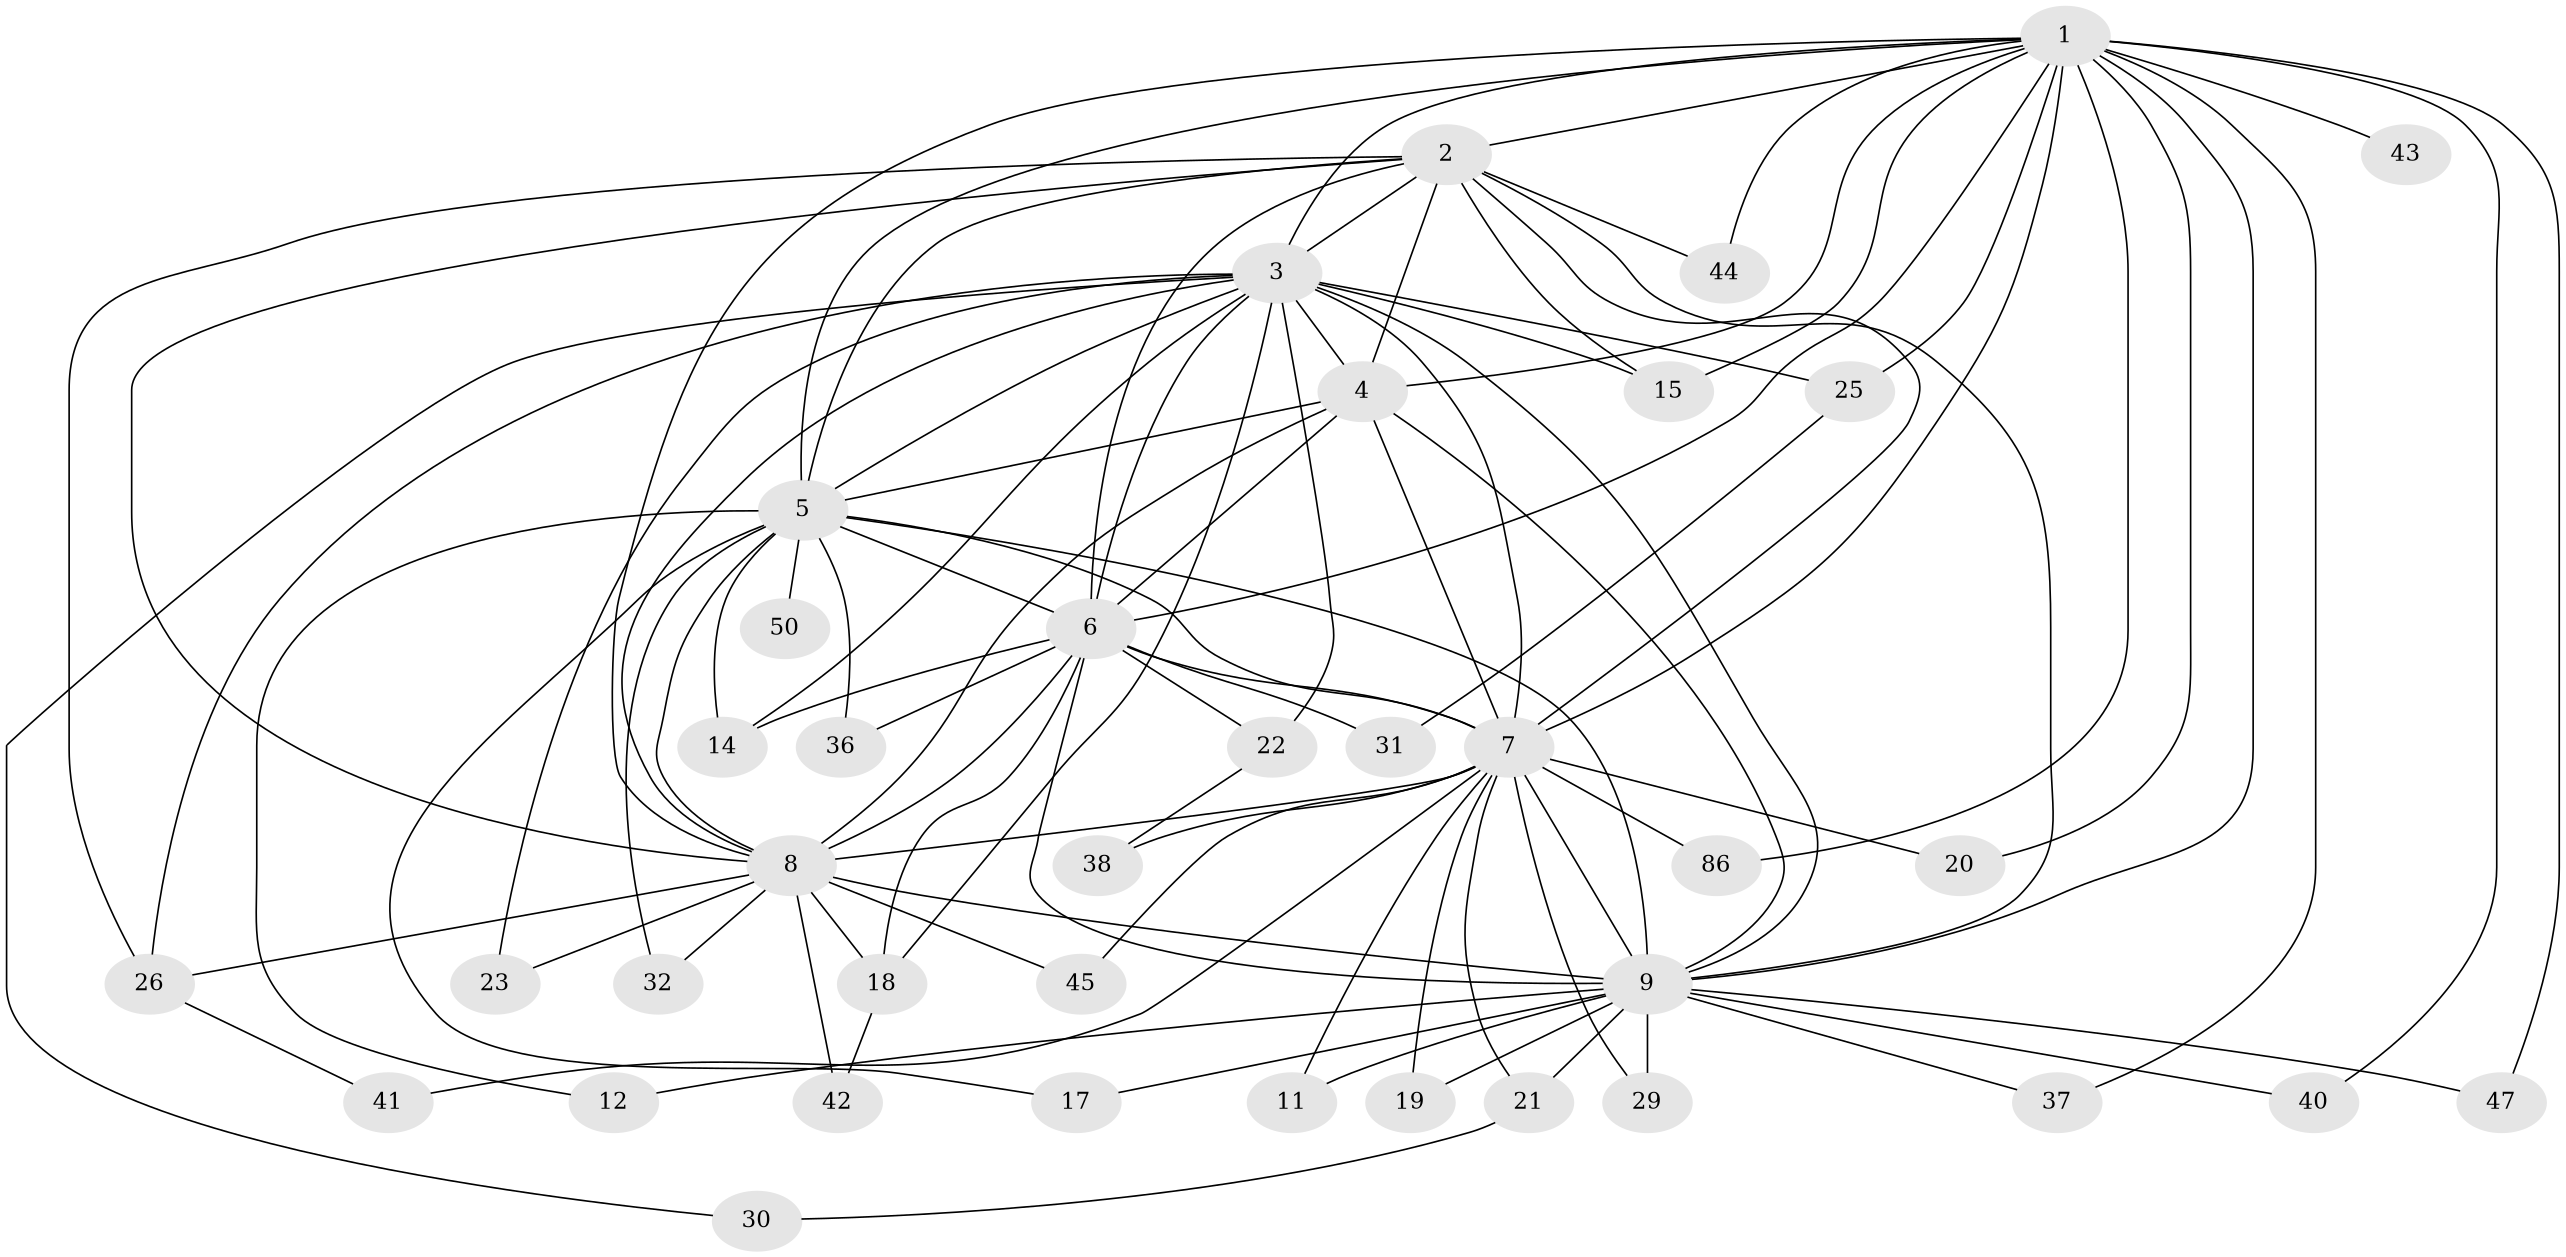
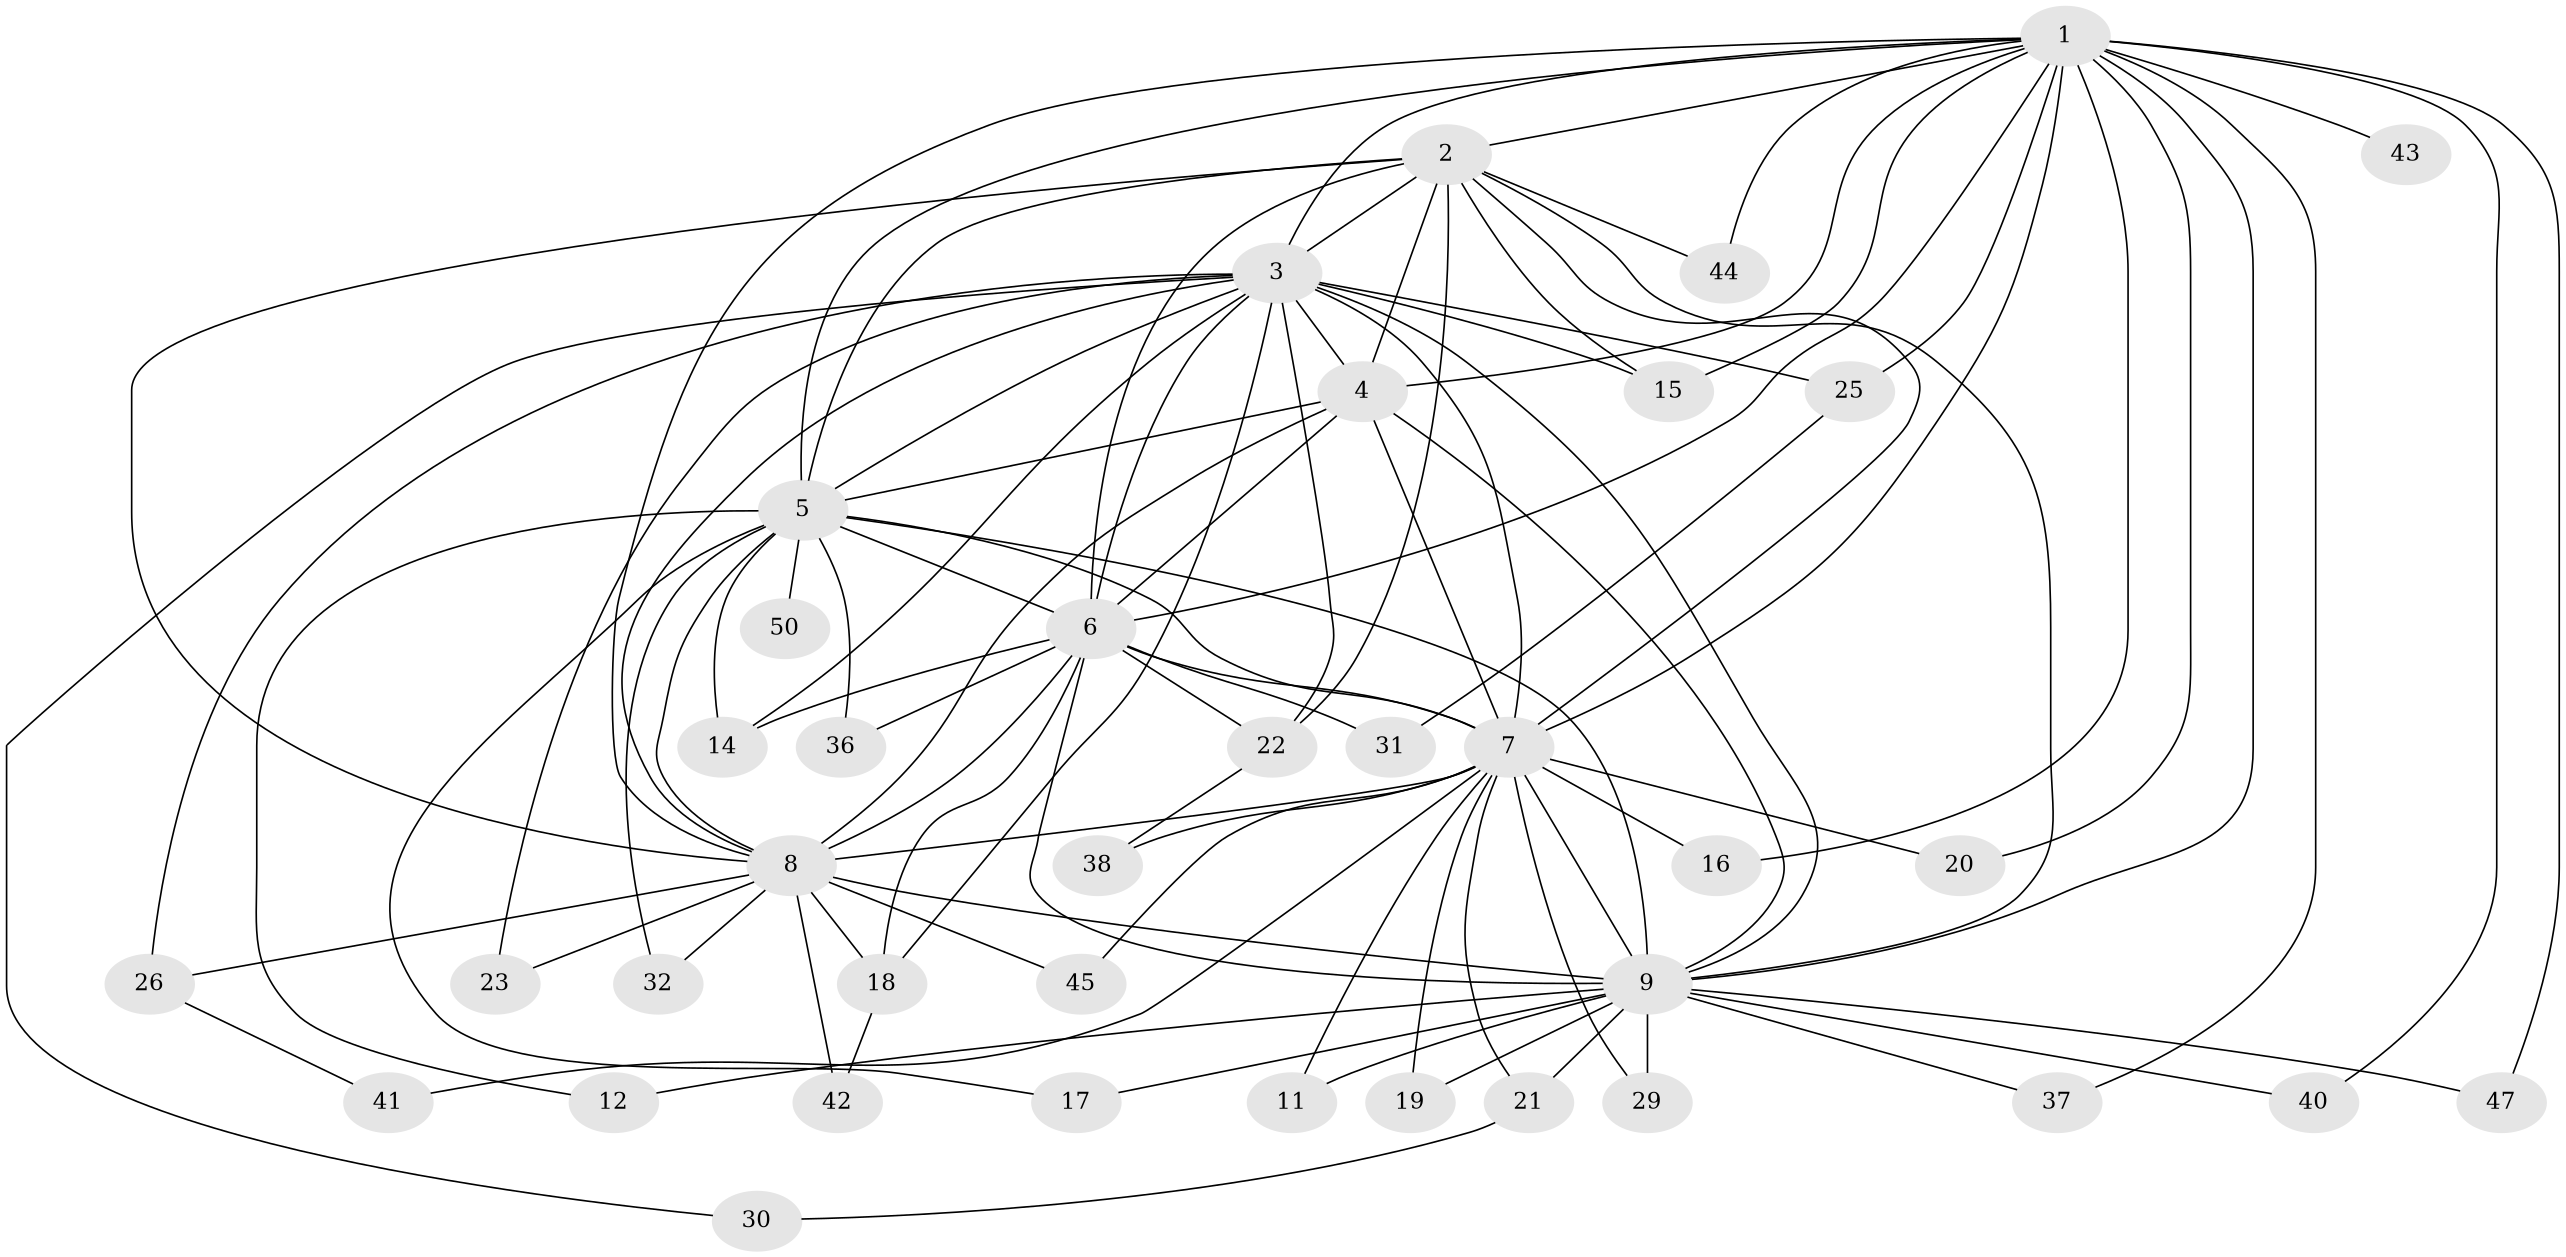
(411, 216) -> (1423, 470)
(1717, 866) -> (1717, 866)
